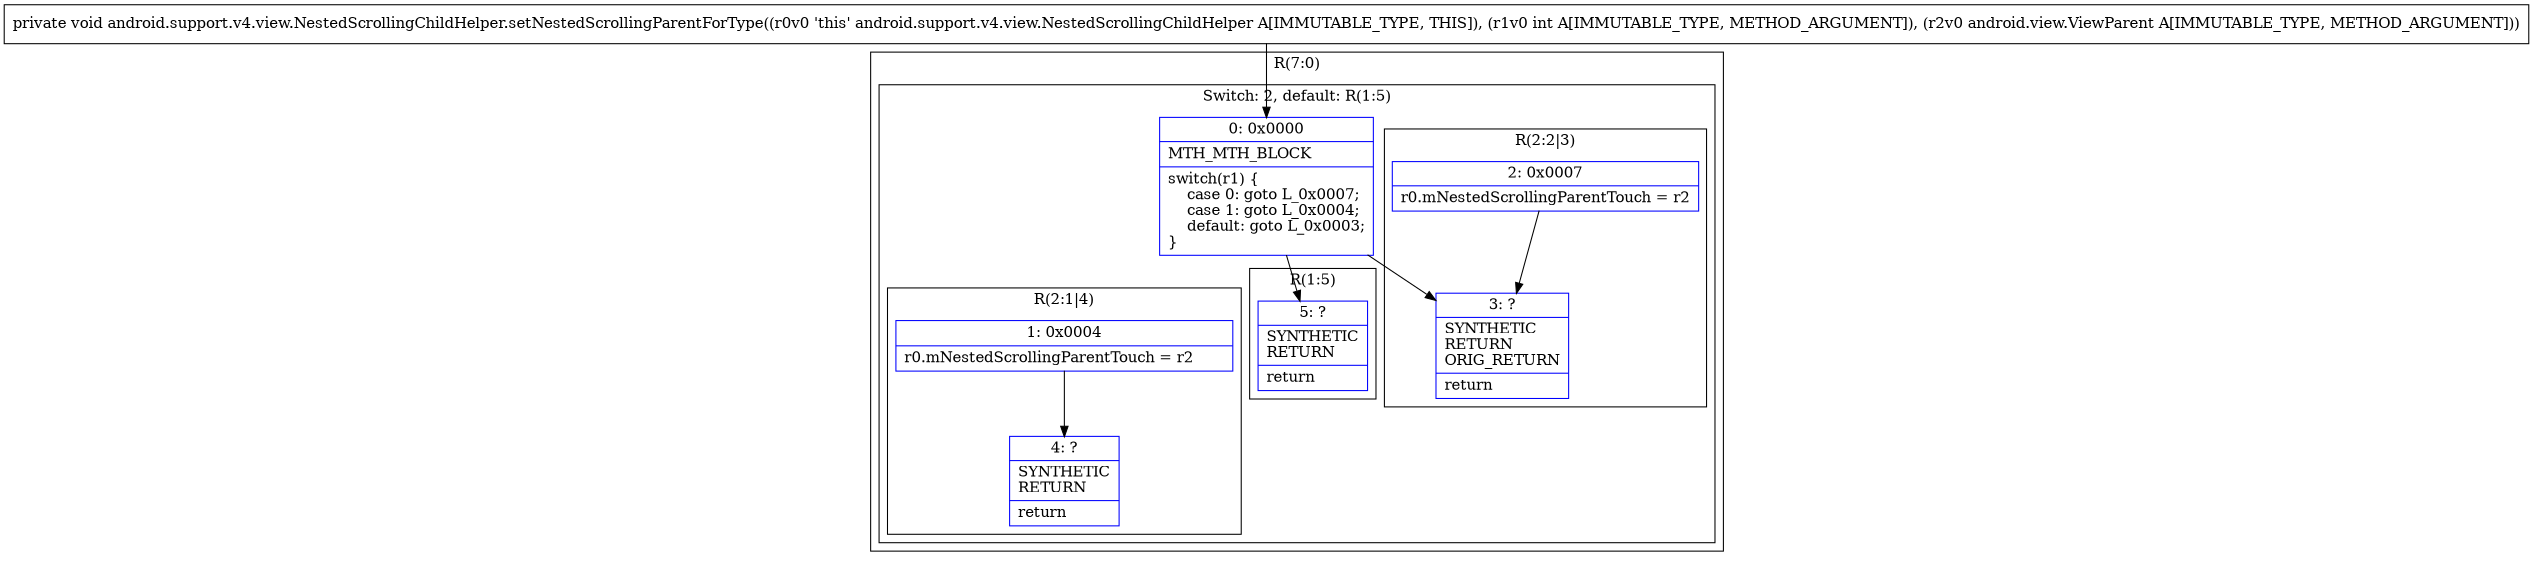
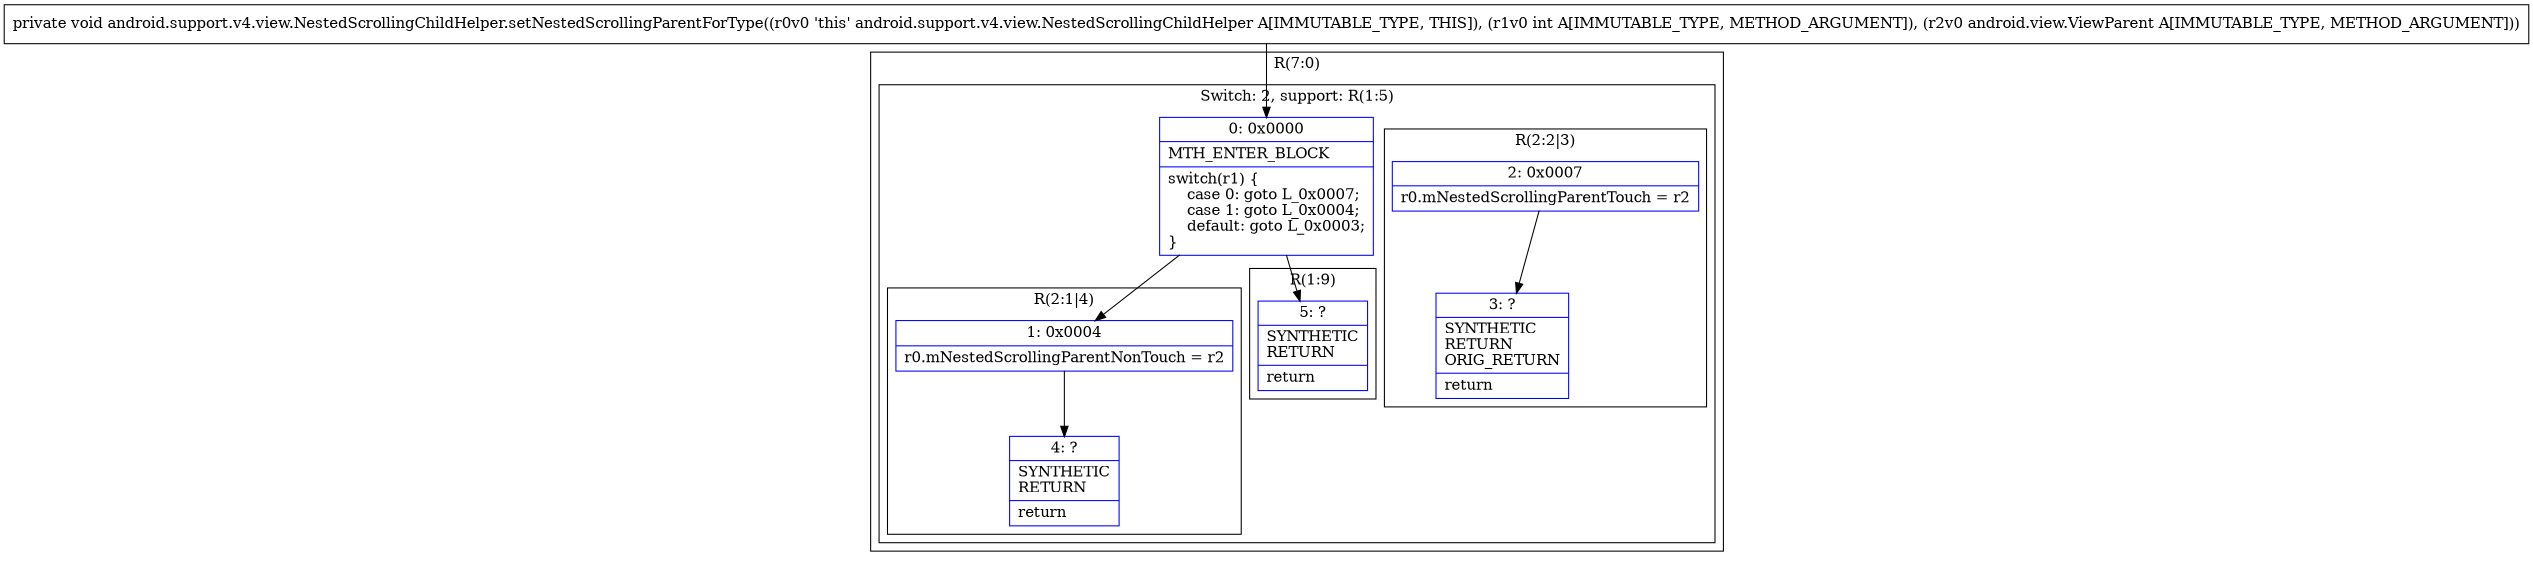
(1297, 97) -> (1297, 97)
(1240, 154) -> (1249, 154)
(1397, 275) -> (1147, 280)
(1313, 281) -> (1313, 281)
(1049, 358) -> (1064, 358)
